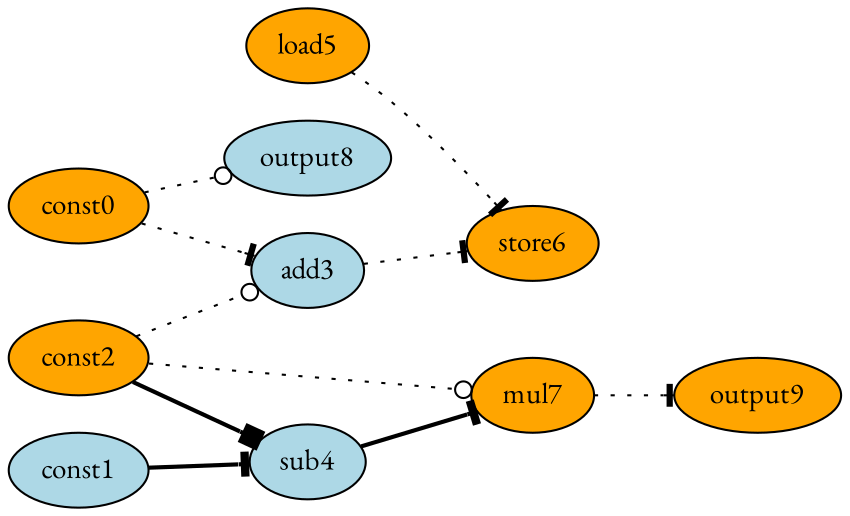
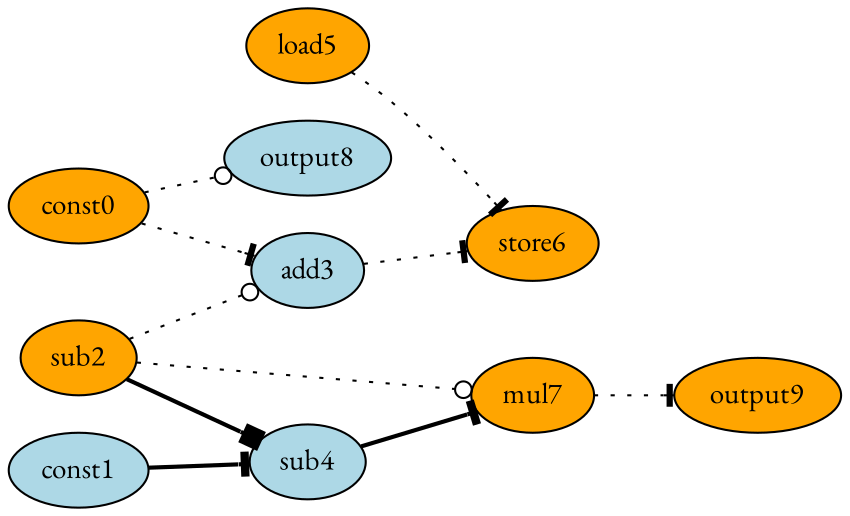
(79, 358) -> (79, 358)
